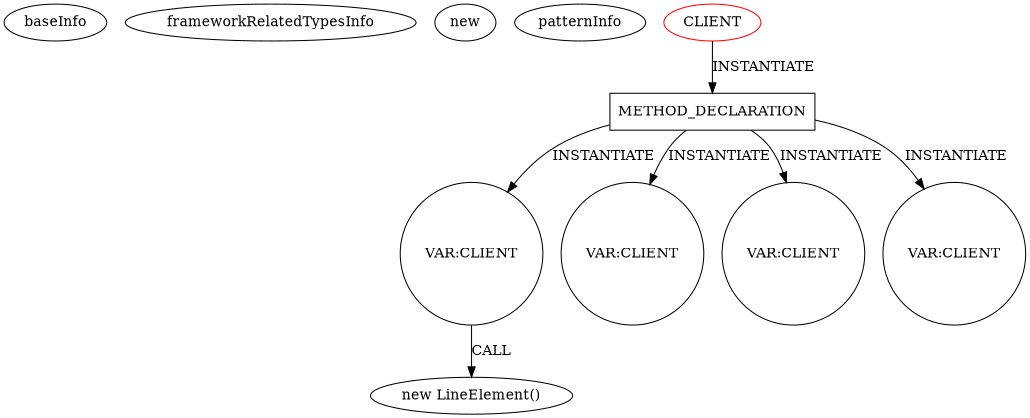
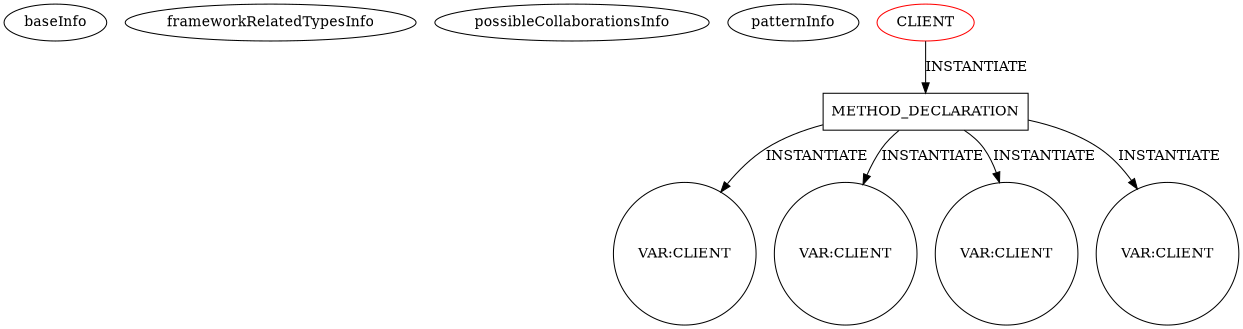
(465, 23) -> (572, 23)
(472, 396) -> none
